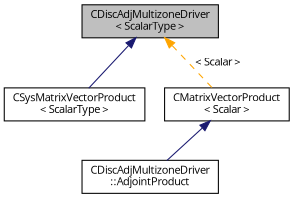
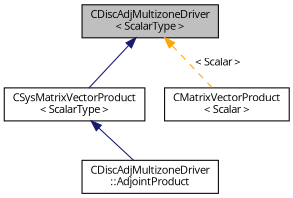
(185, 144) -> (116, 144)
